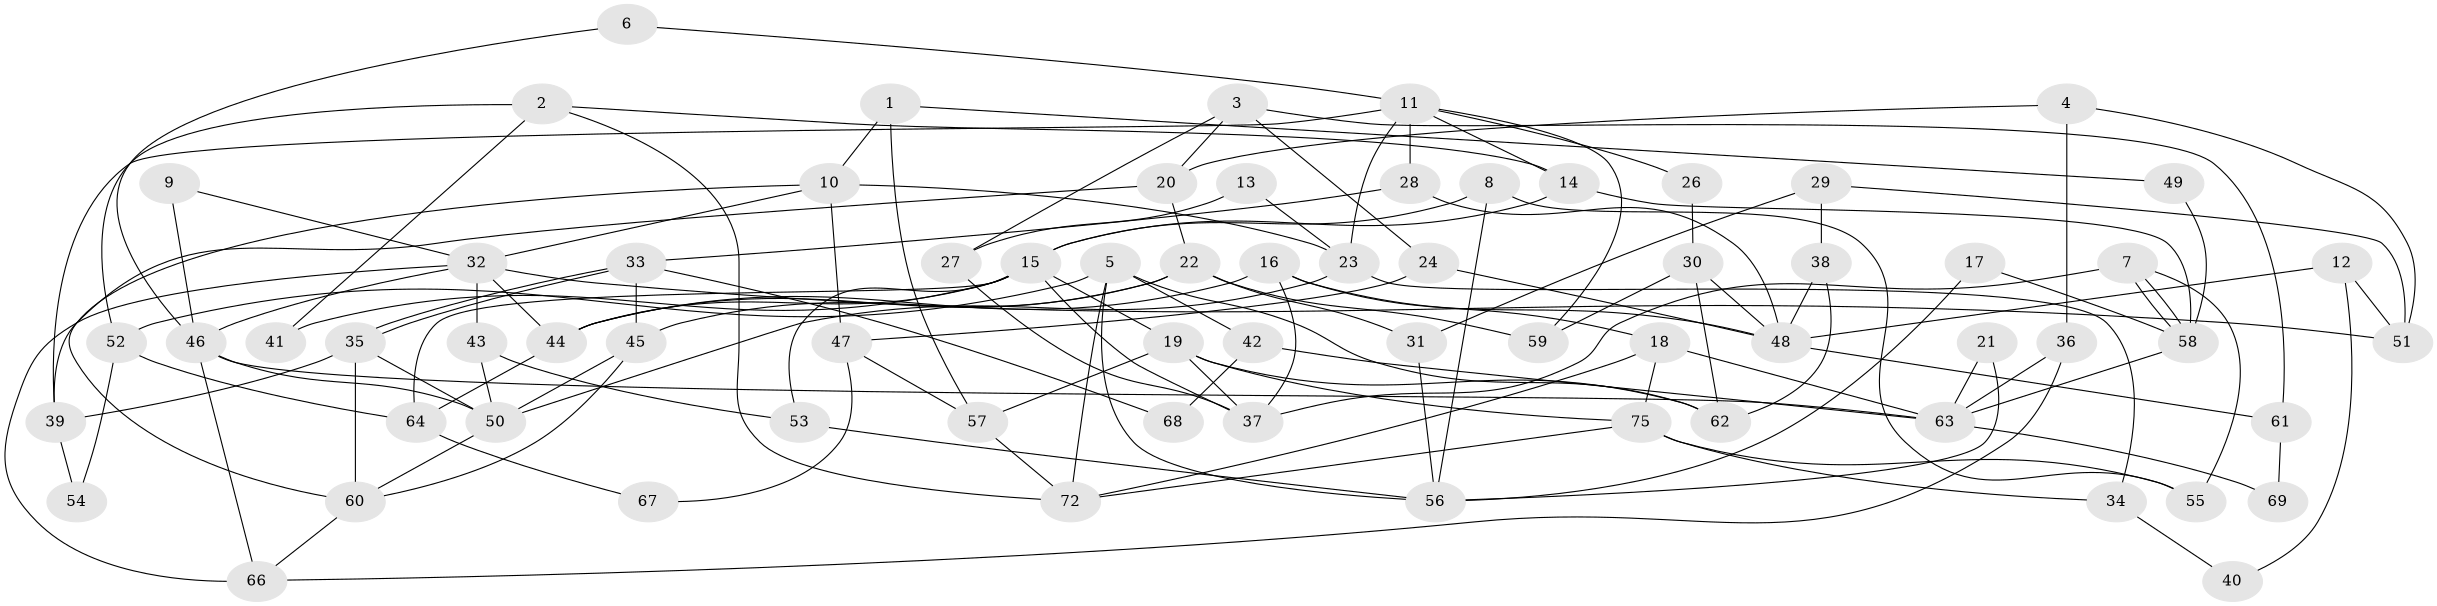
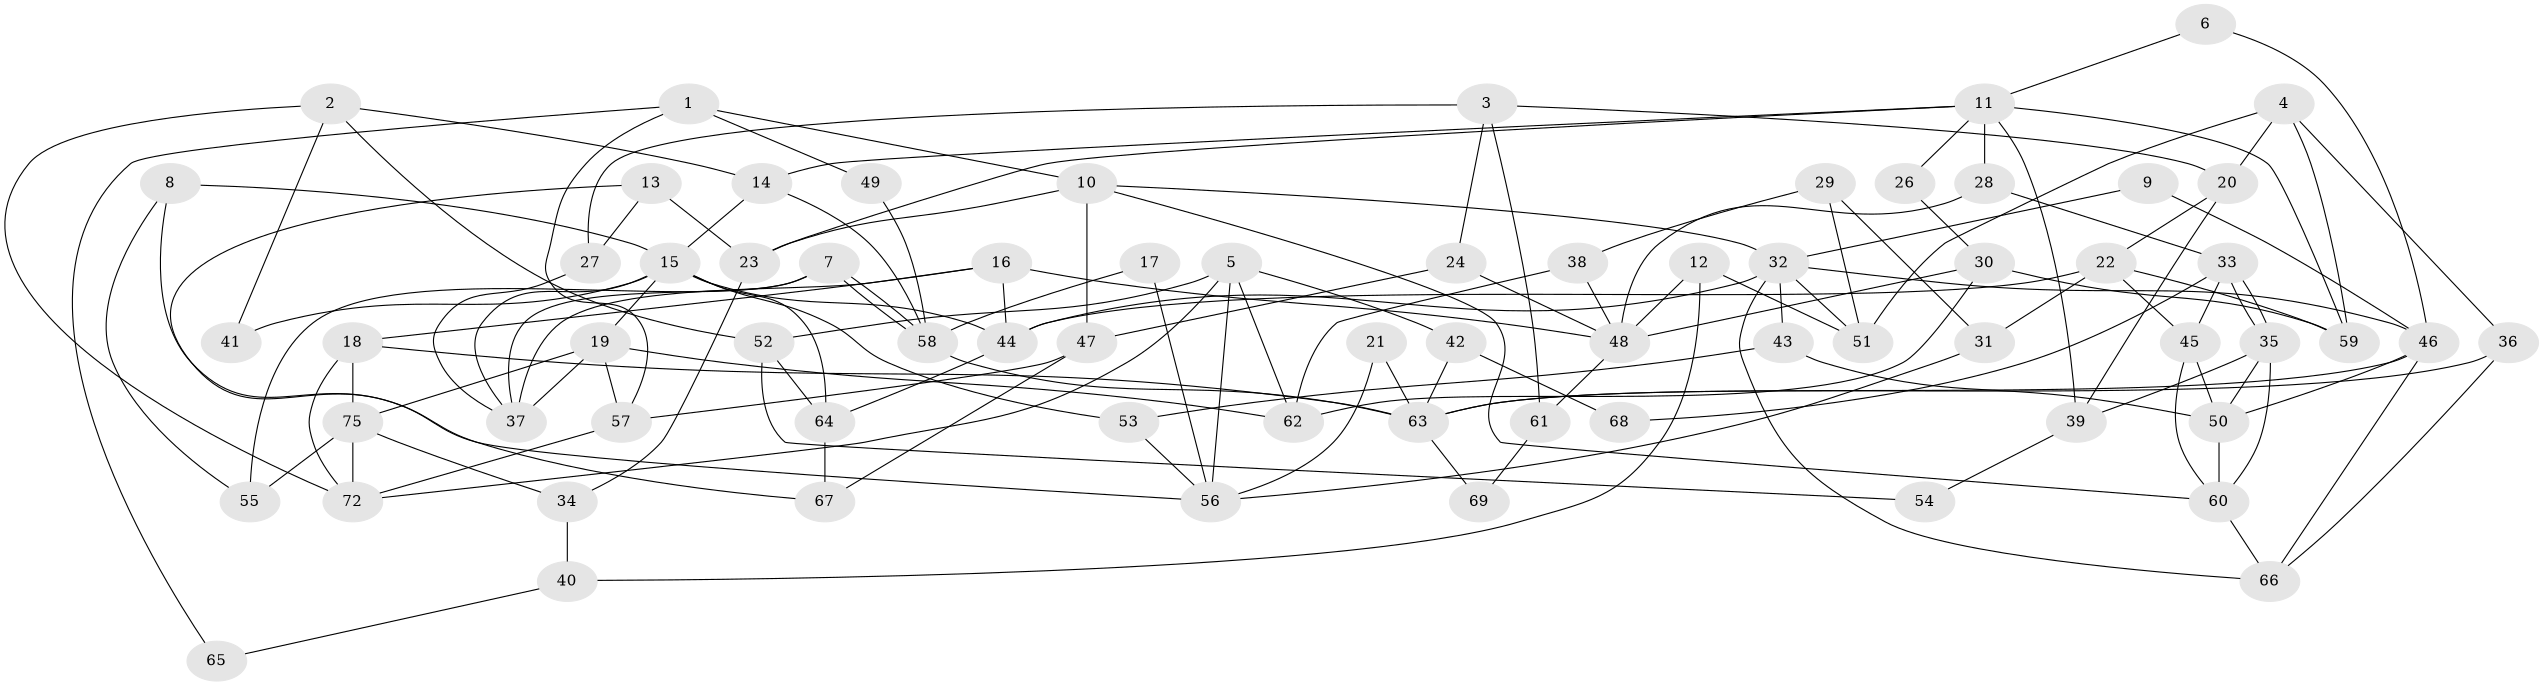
none -> (2327, 221)
none -> (180, 296)
(777, 331) -> none
none -> (217, 661)
